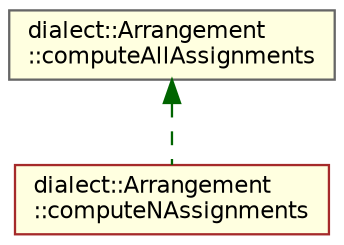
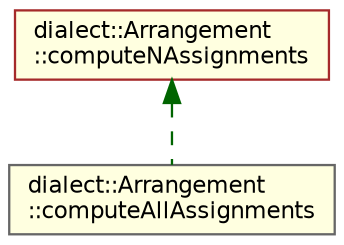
(172, 134) -> (172, 134)
